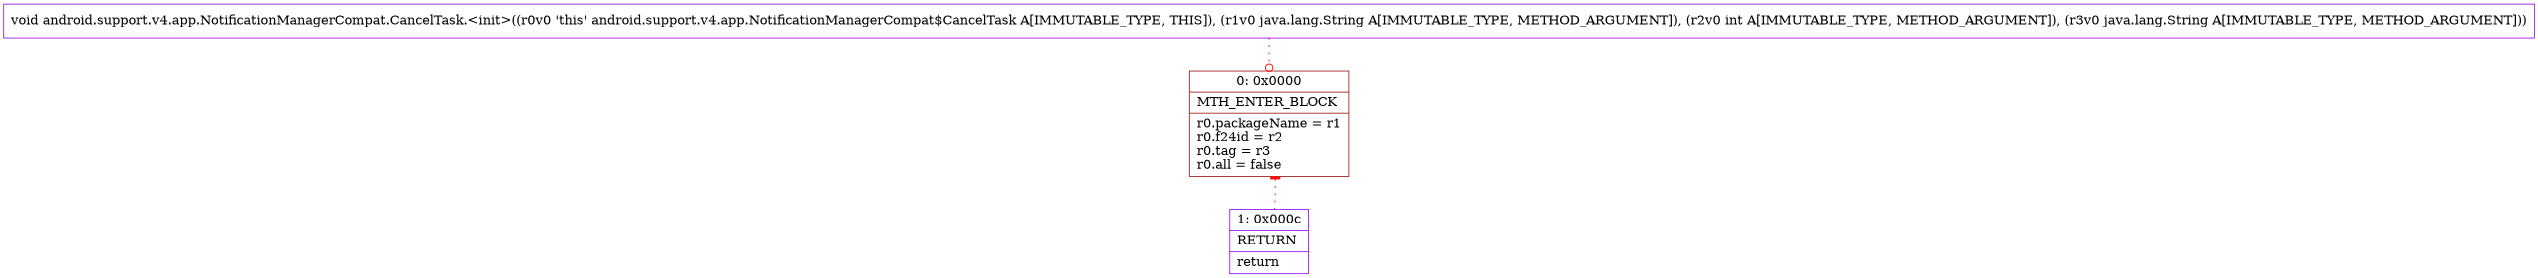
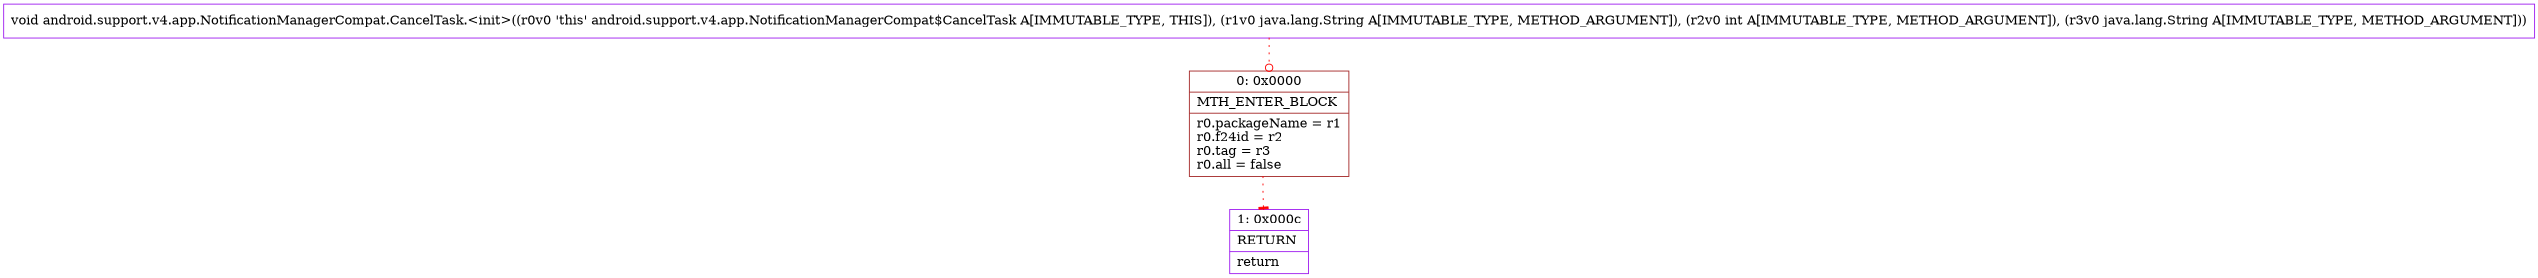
(1275, 195) -> (1263, 191)
